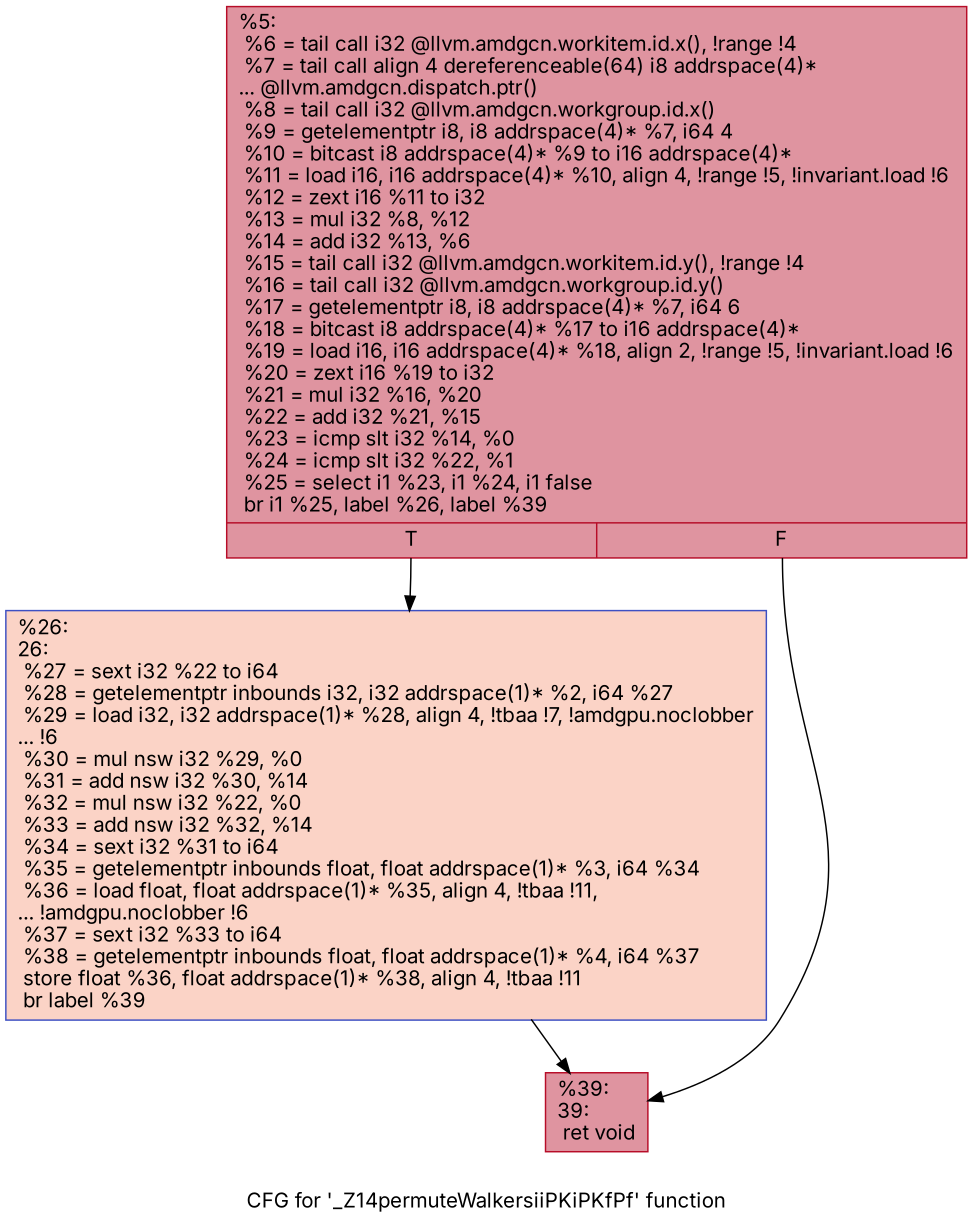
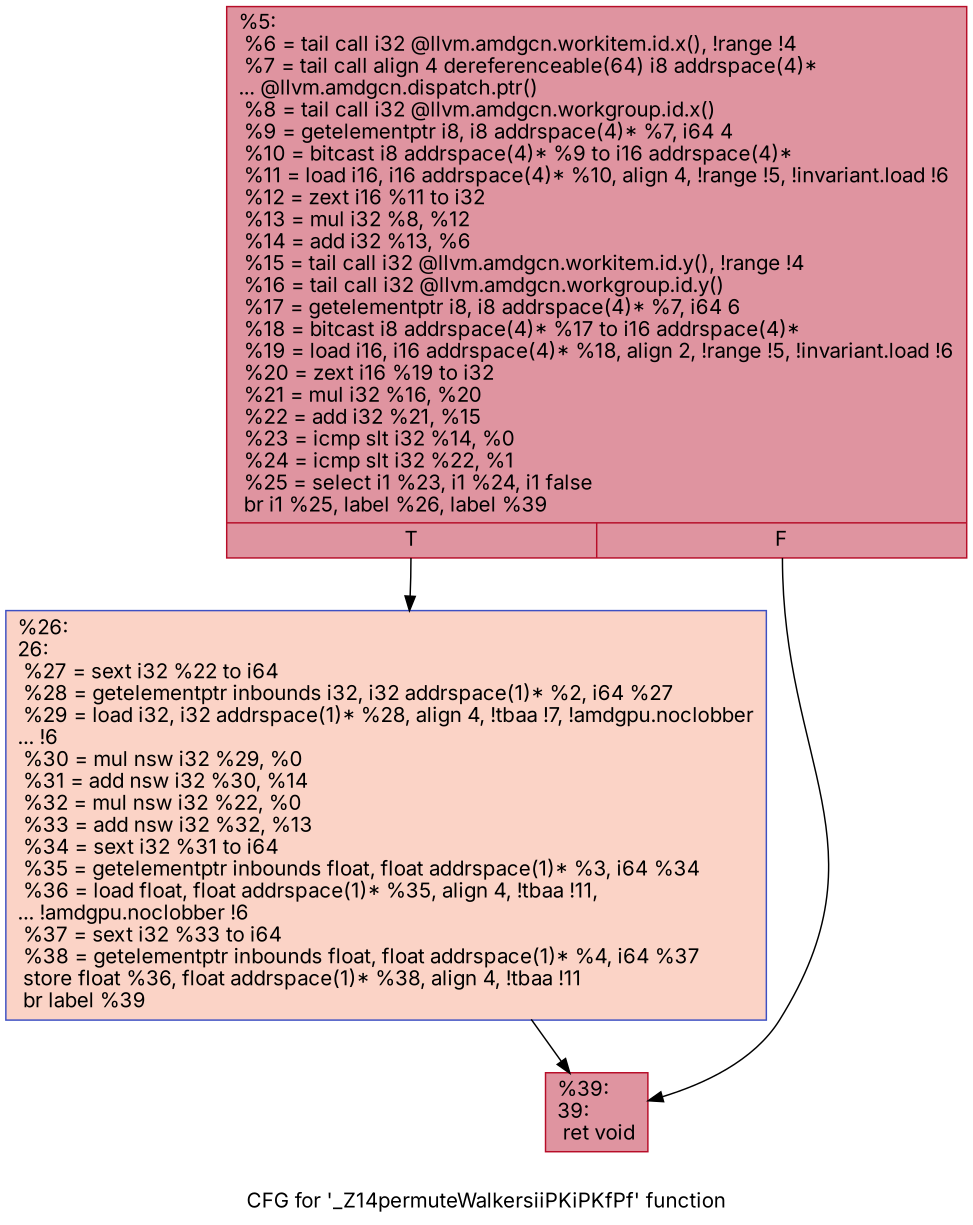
(165, 826) -> (165, 826)
